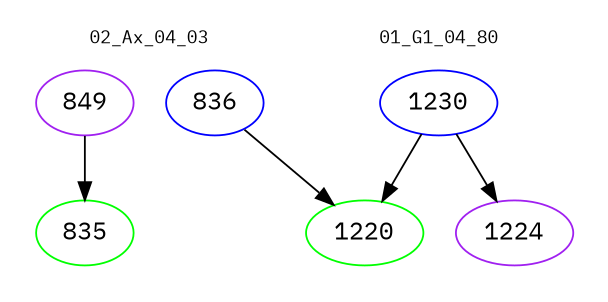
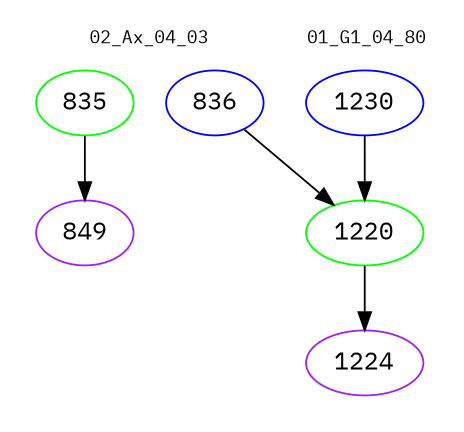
(85, 159) -> (85, 159)
(472, 160) -> (365, 289)
